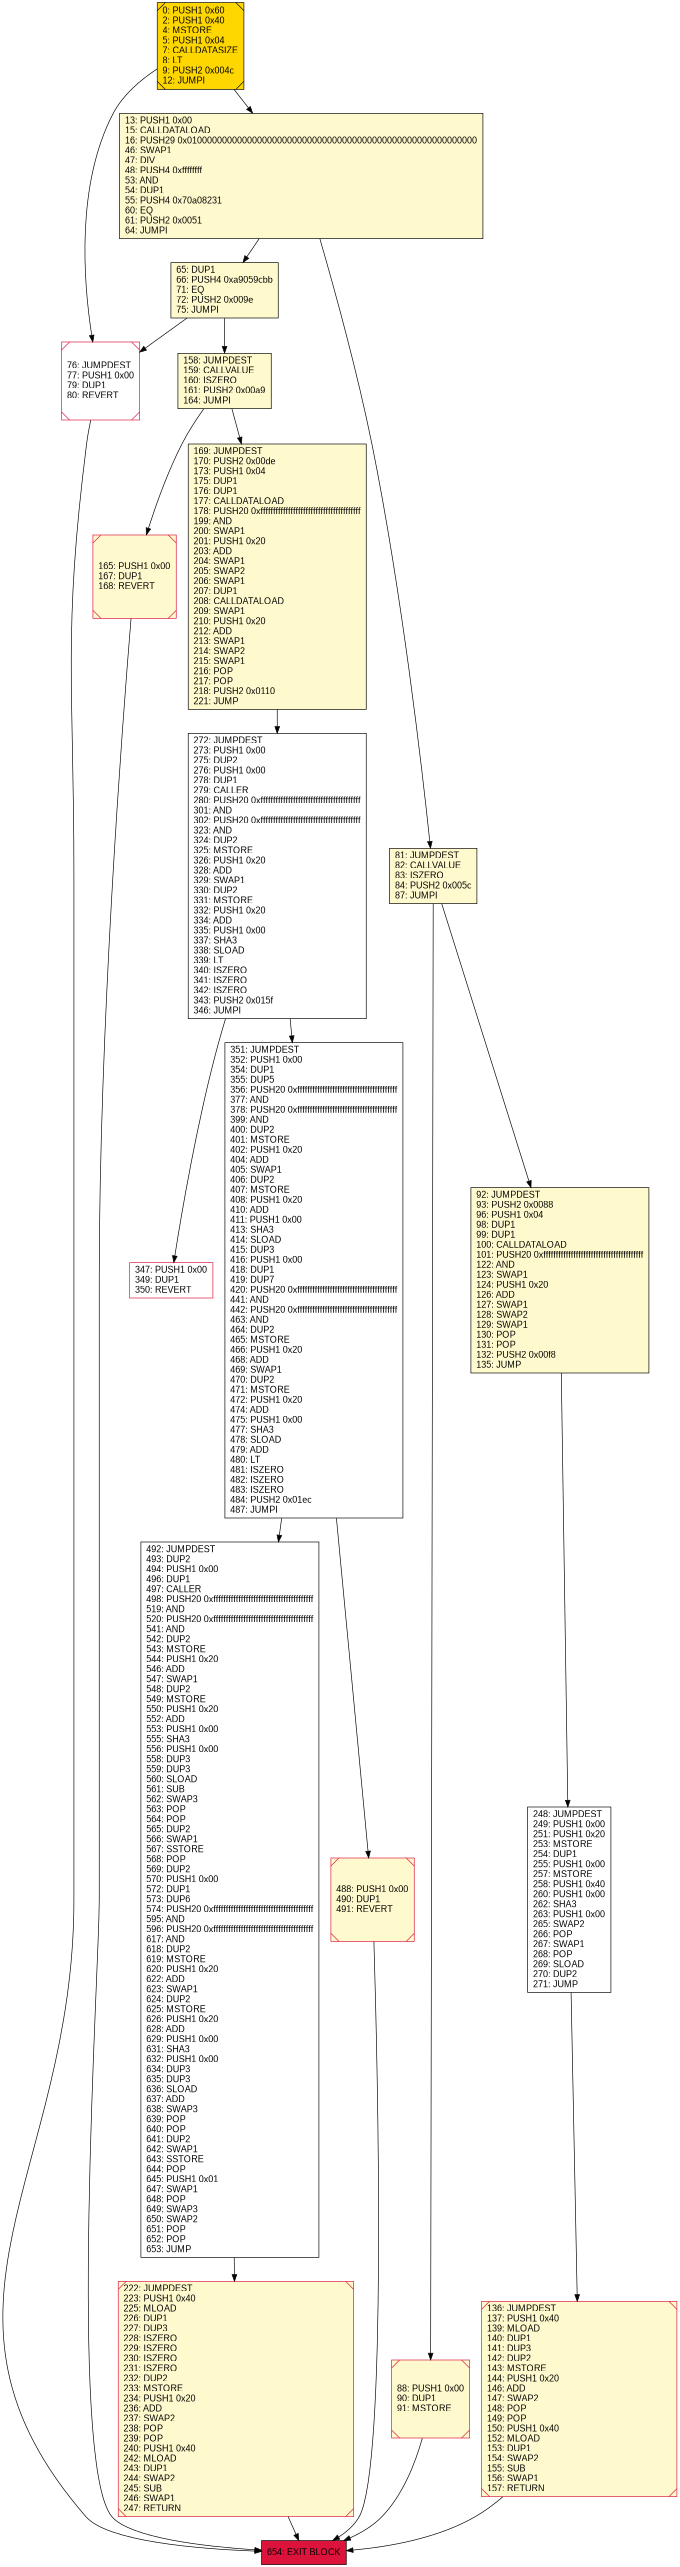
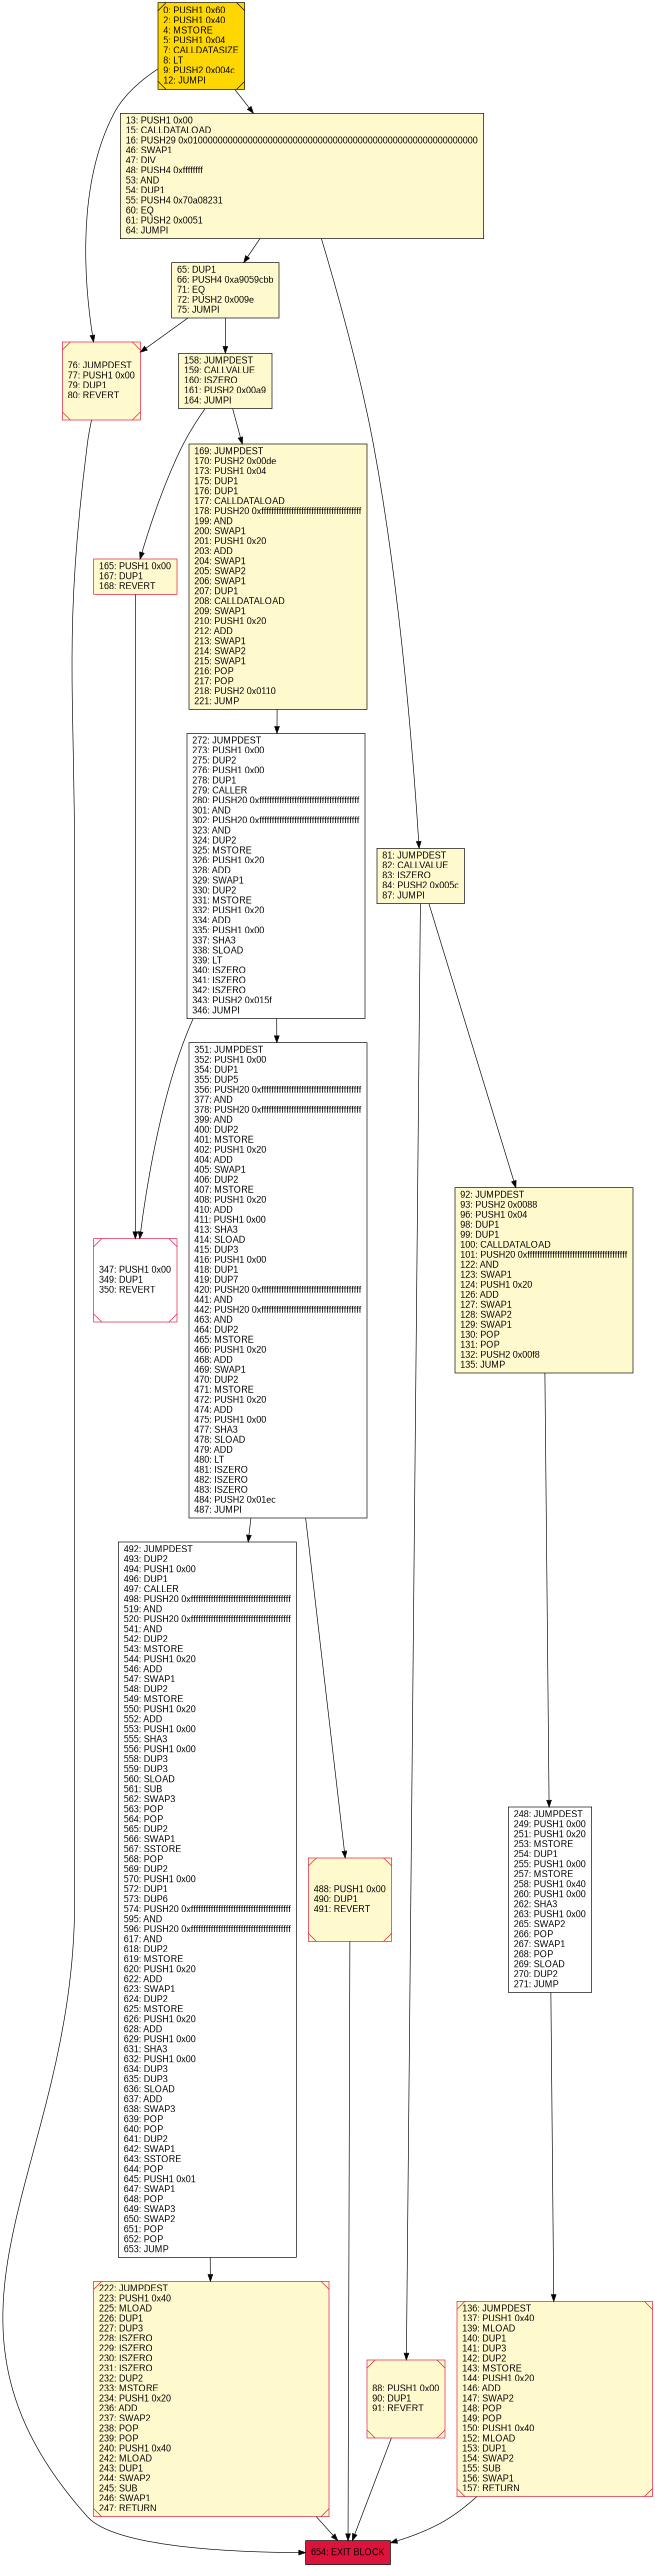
(101, 381) -> (101, 381)
(135, 577) -> (135, 577)
(171, 1280) -> (135, 1280)
(99, 1643) -> (135, 913)
(431, 2399) -> (406, 2399)
